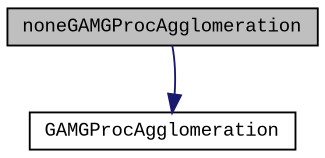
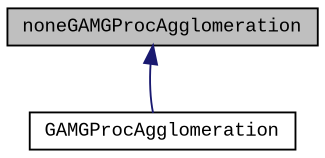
(175, 70) -> (150, 88)
